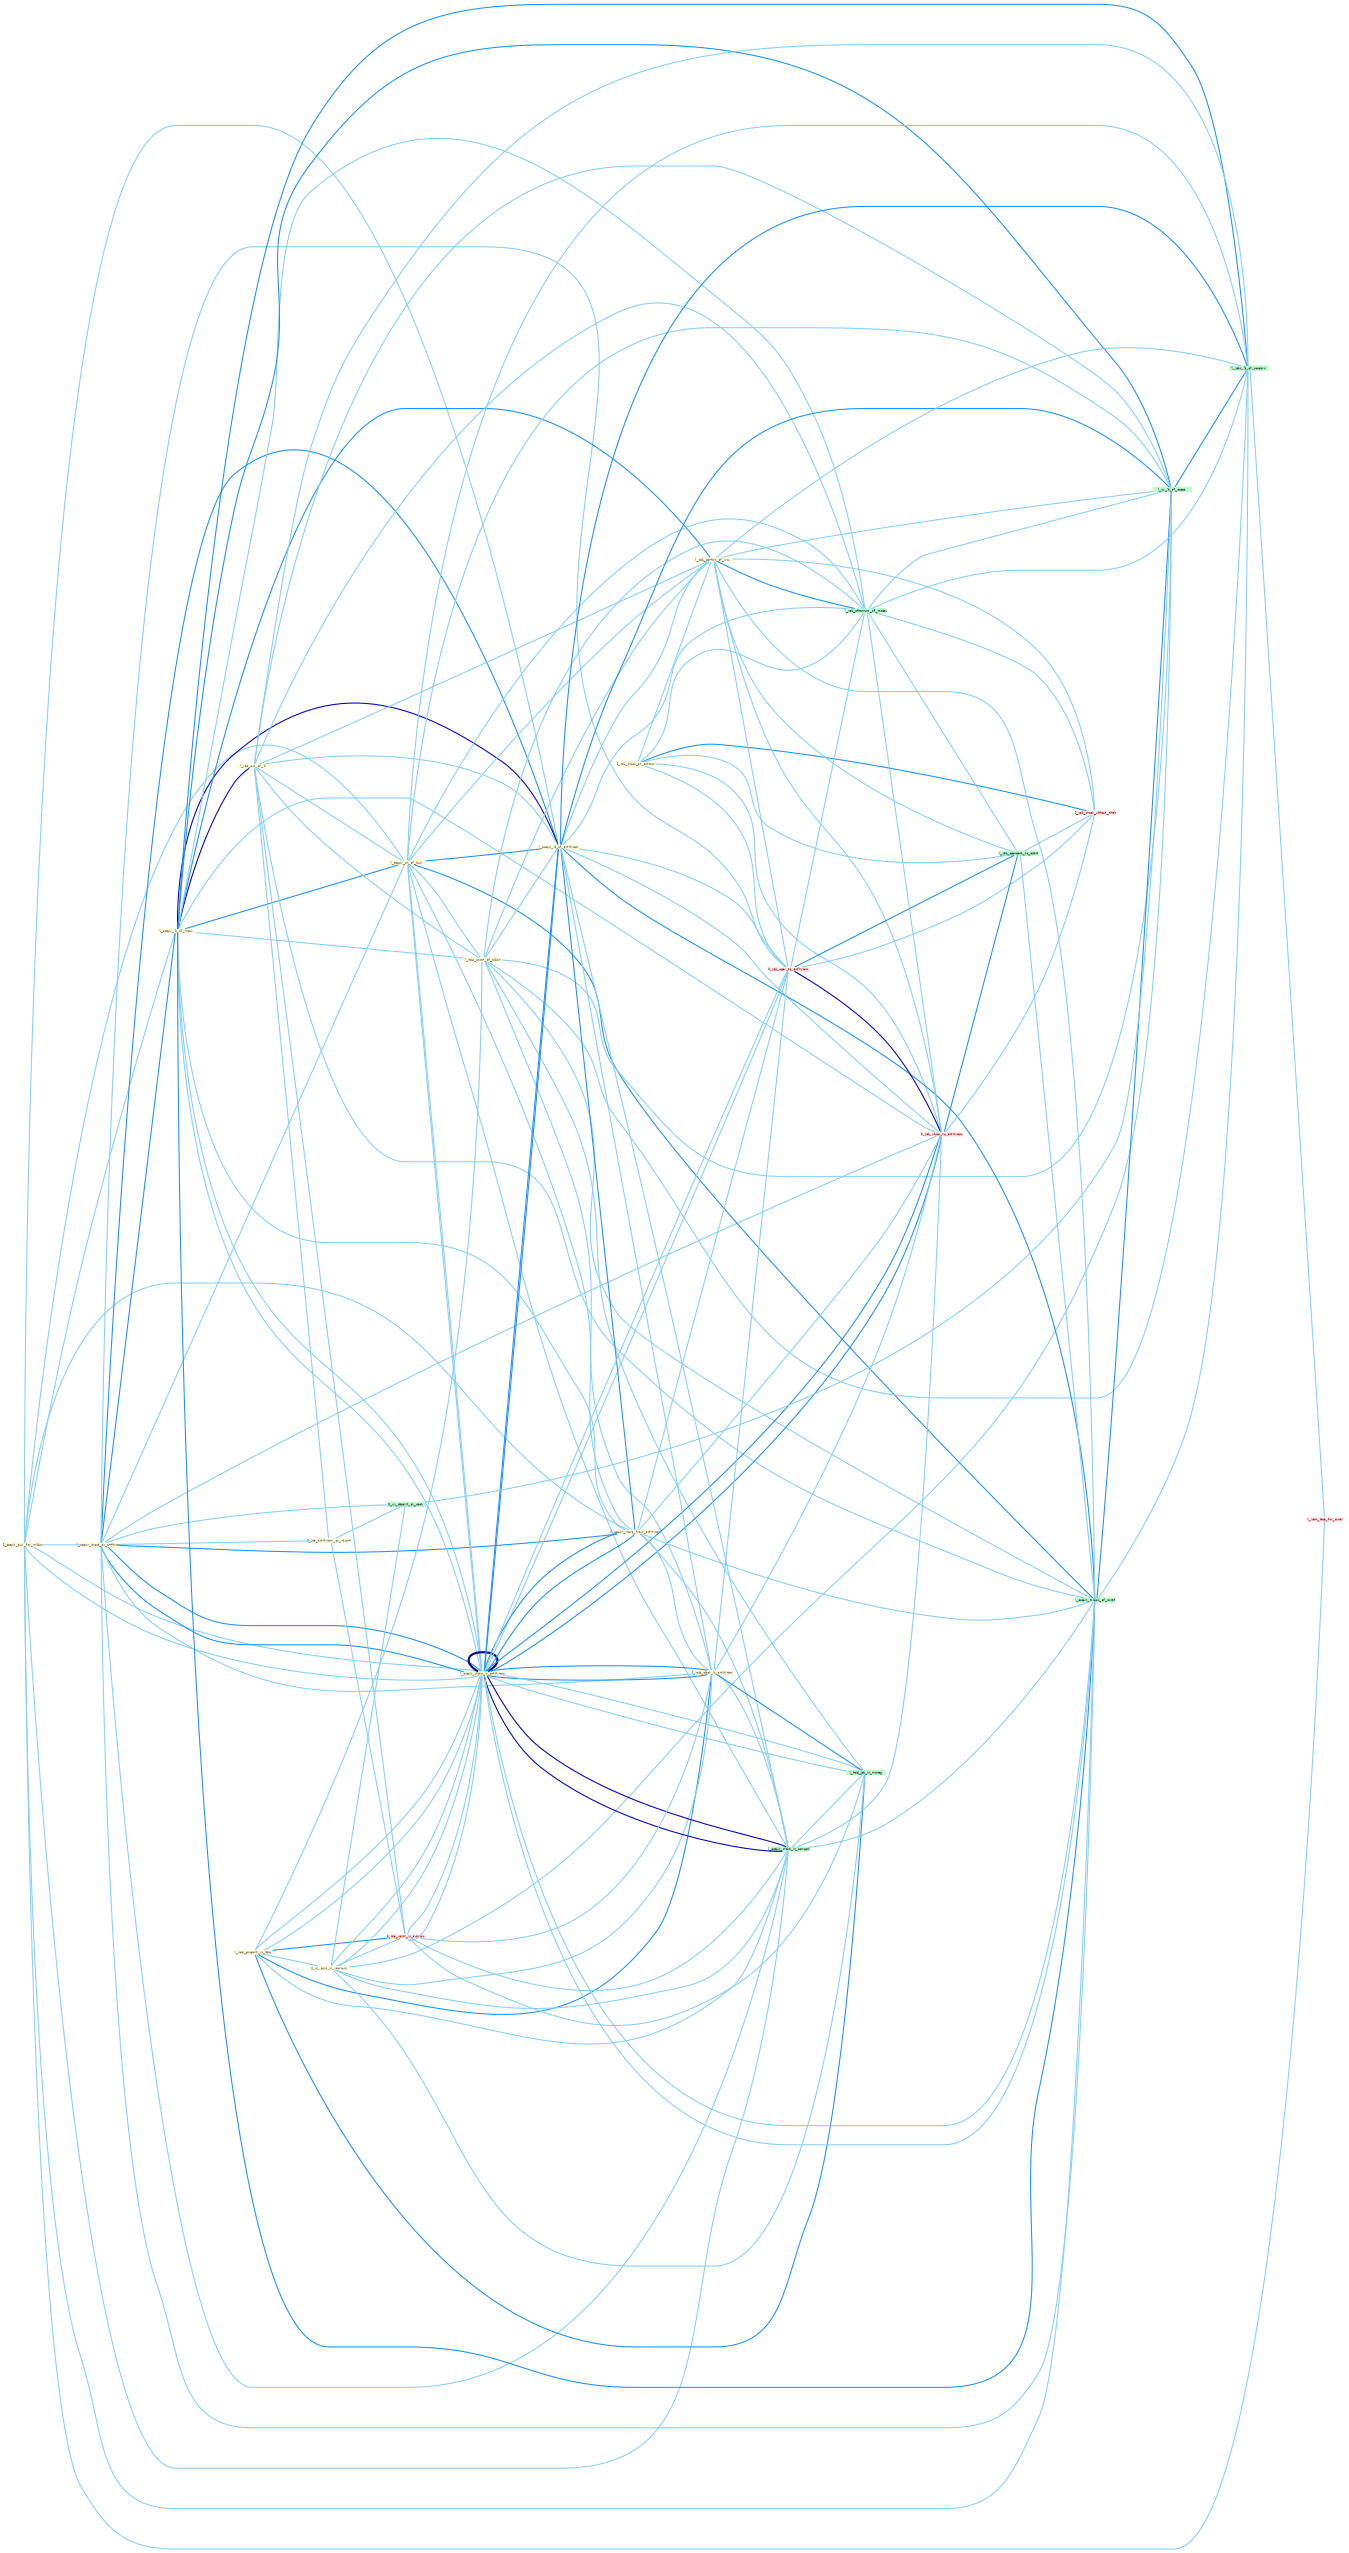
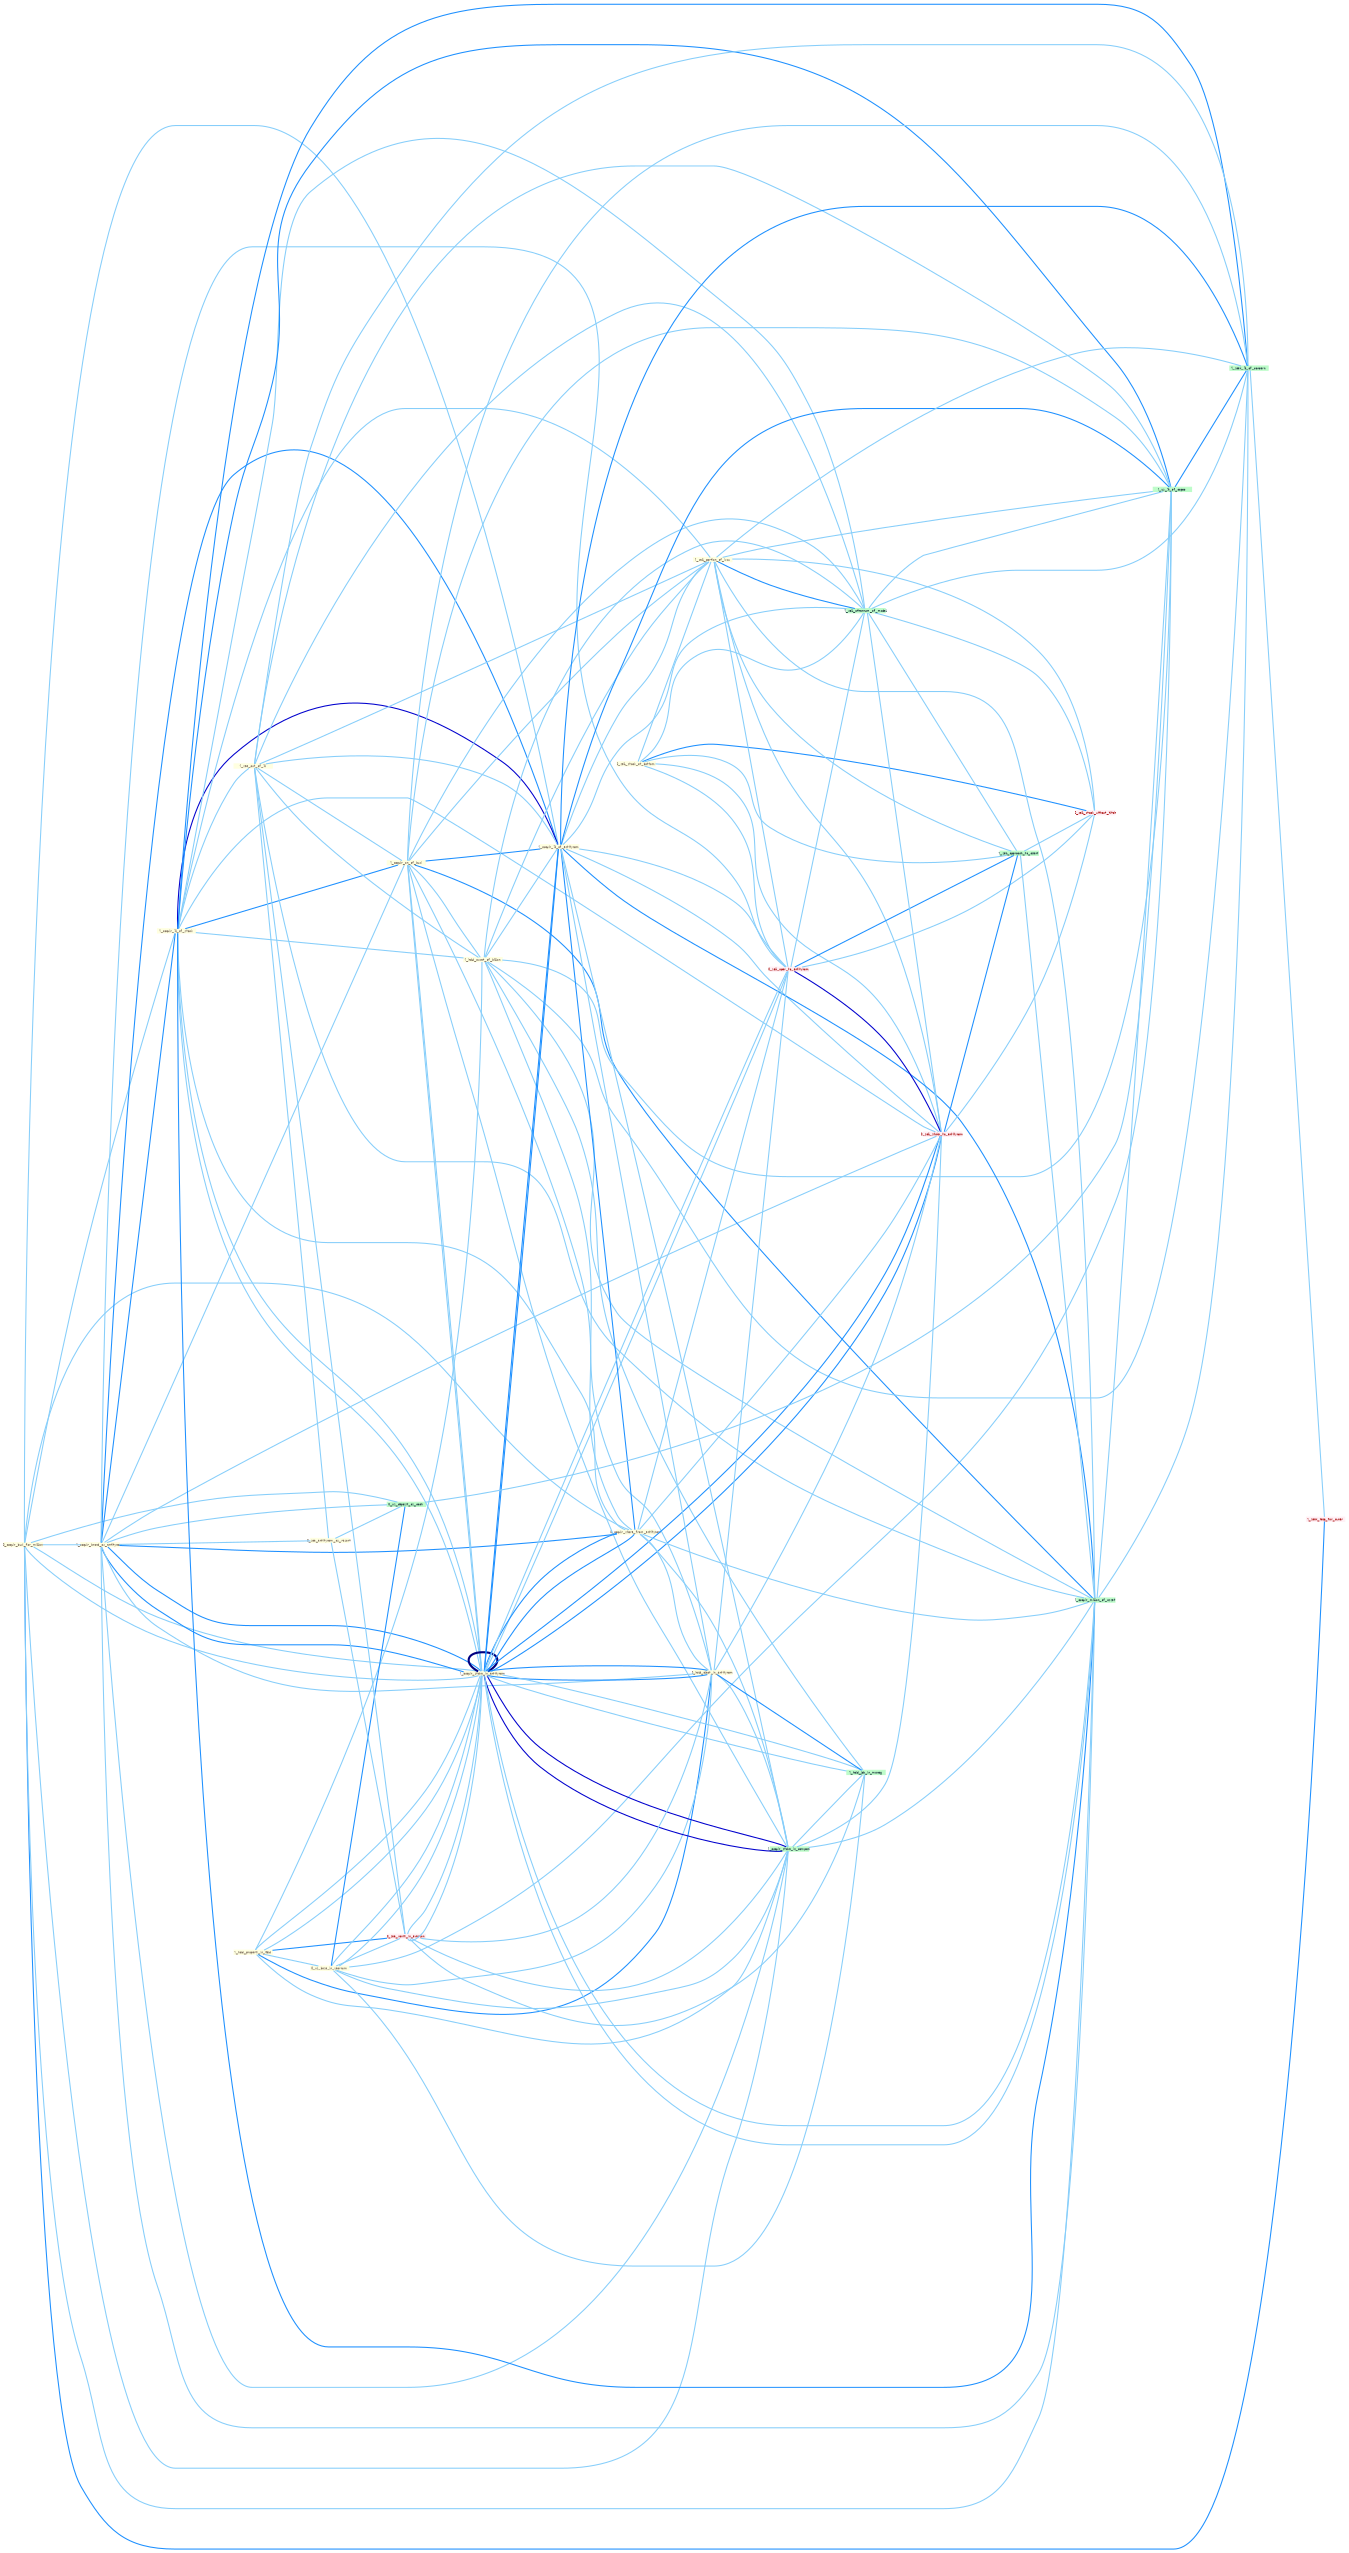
(301, 523) -> (301, 523)
(204, 844) -> (204, 844)
(106, 1026) -> (212, 1499)
(1128, 1183) -> (1128, 1183)
(364, 1759) -> (364, 1759)
(698, 2347) -> none
(668, 2549) -> (668, 2549)
